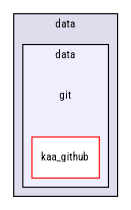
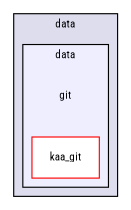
(66, 158) -> (66, 158)
